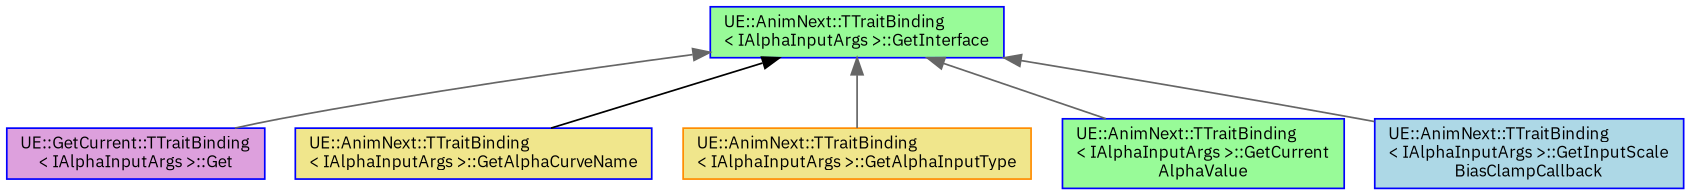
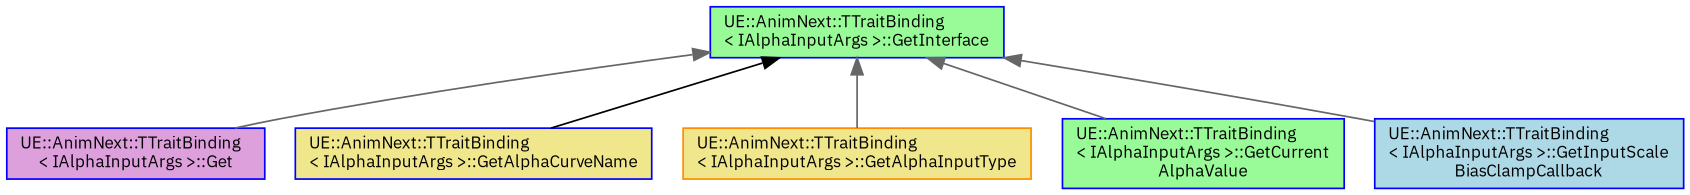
(136, 154) -> (136, 154)
